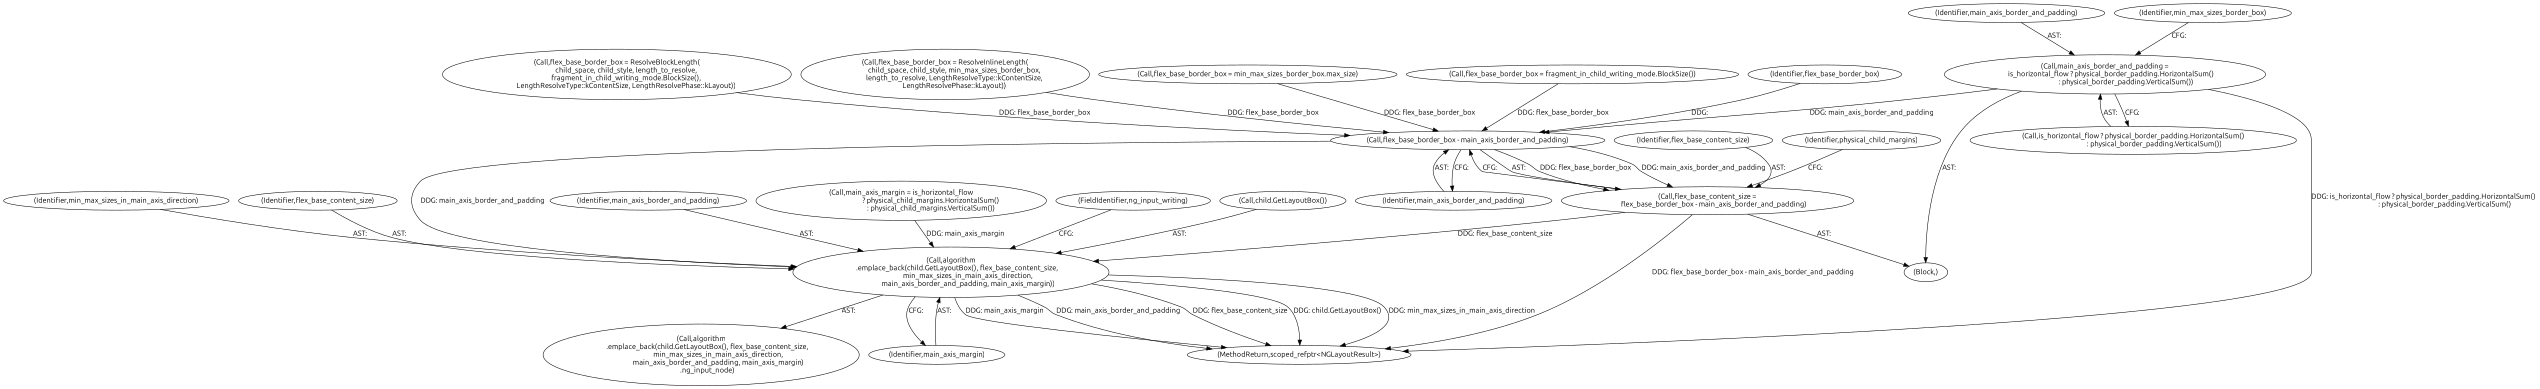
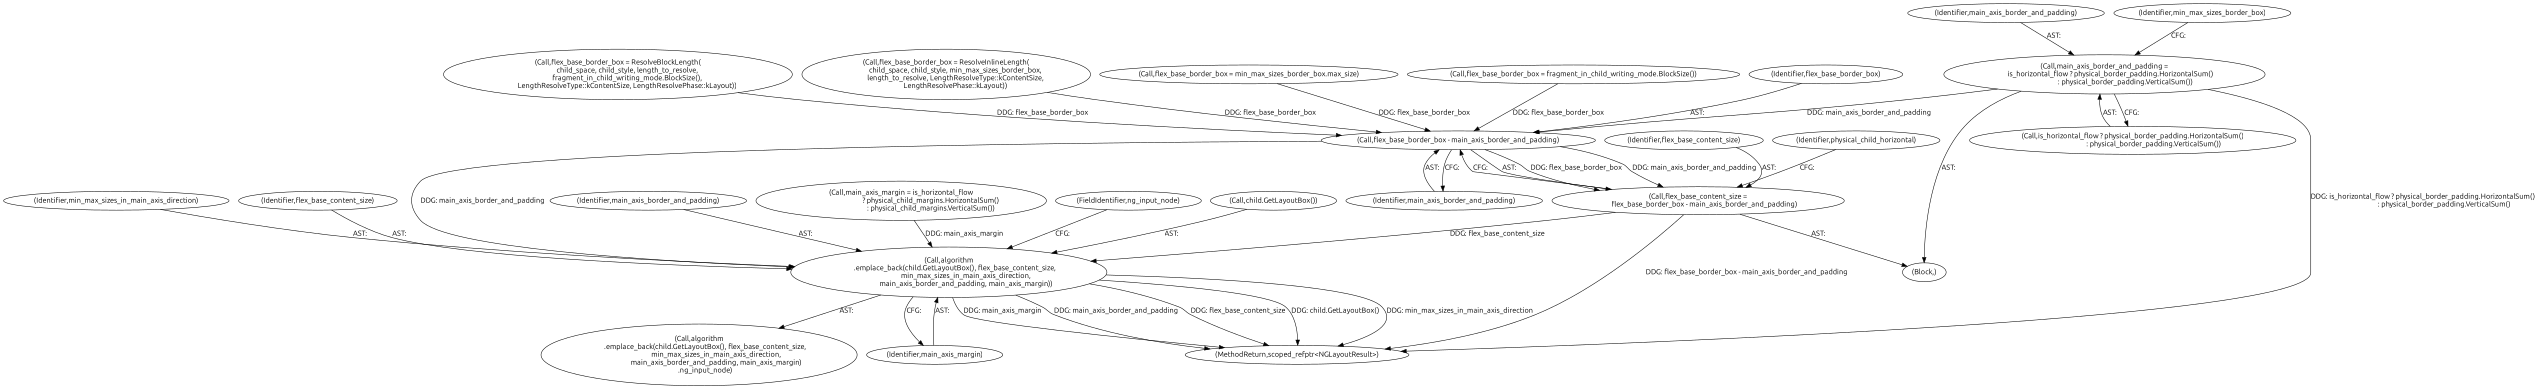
(1701, 113) -> (1698, 113)
(1861, 140) -> (1856, 140)
(1133, 201) -> (1128, 201)
